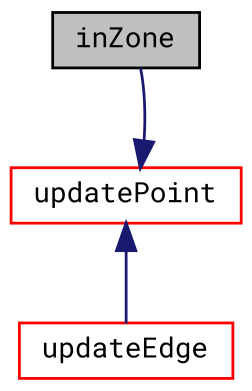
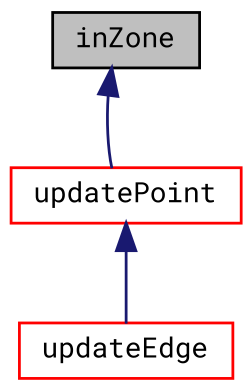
(145, 104) -> (108, 132)
